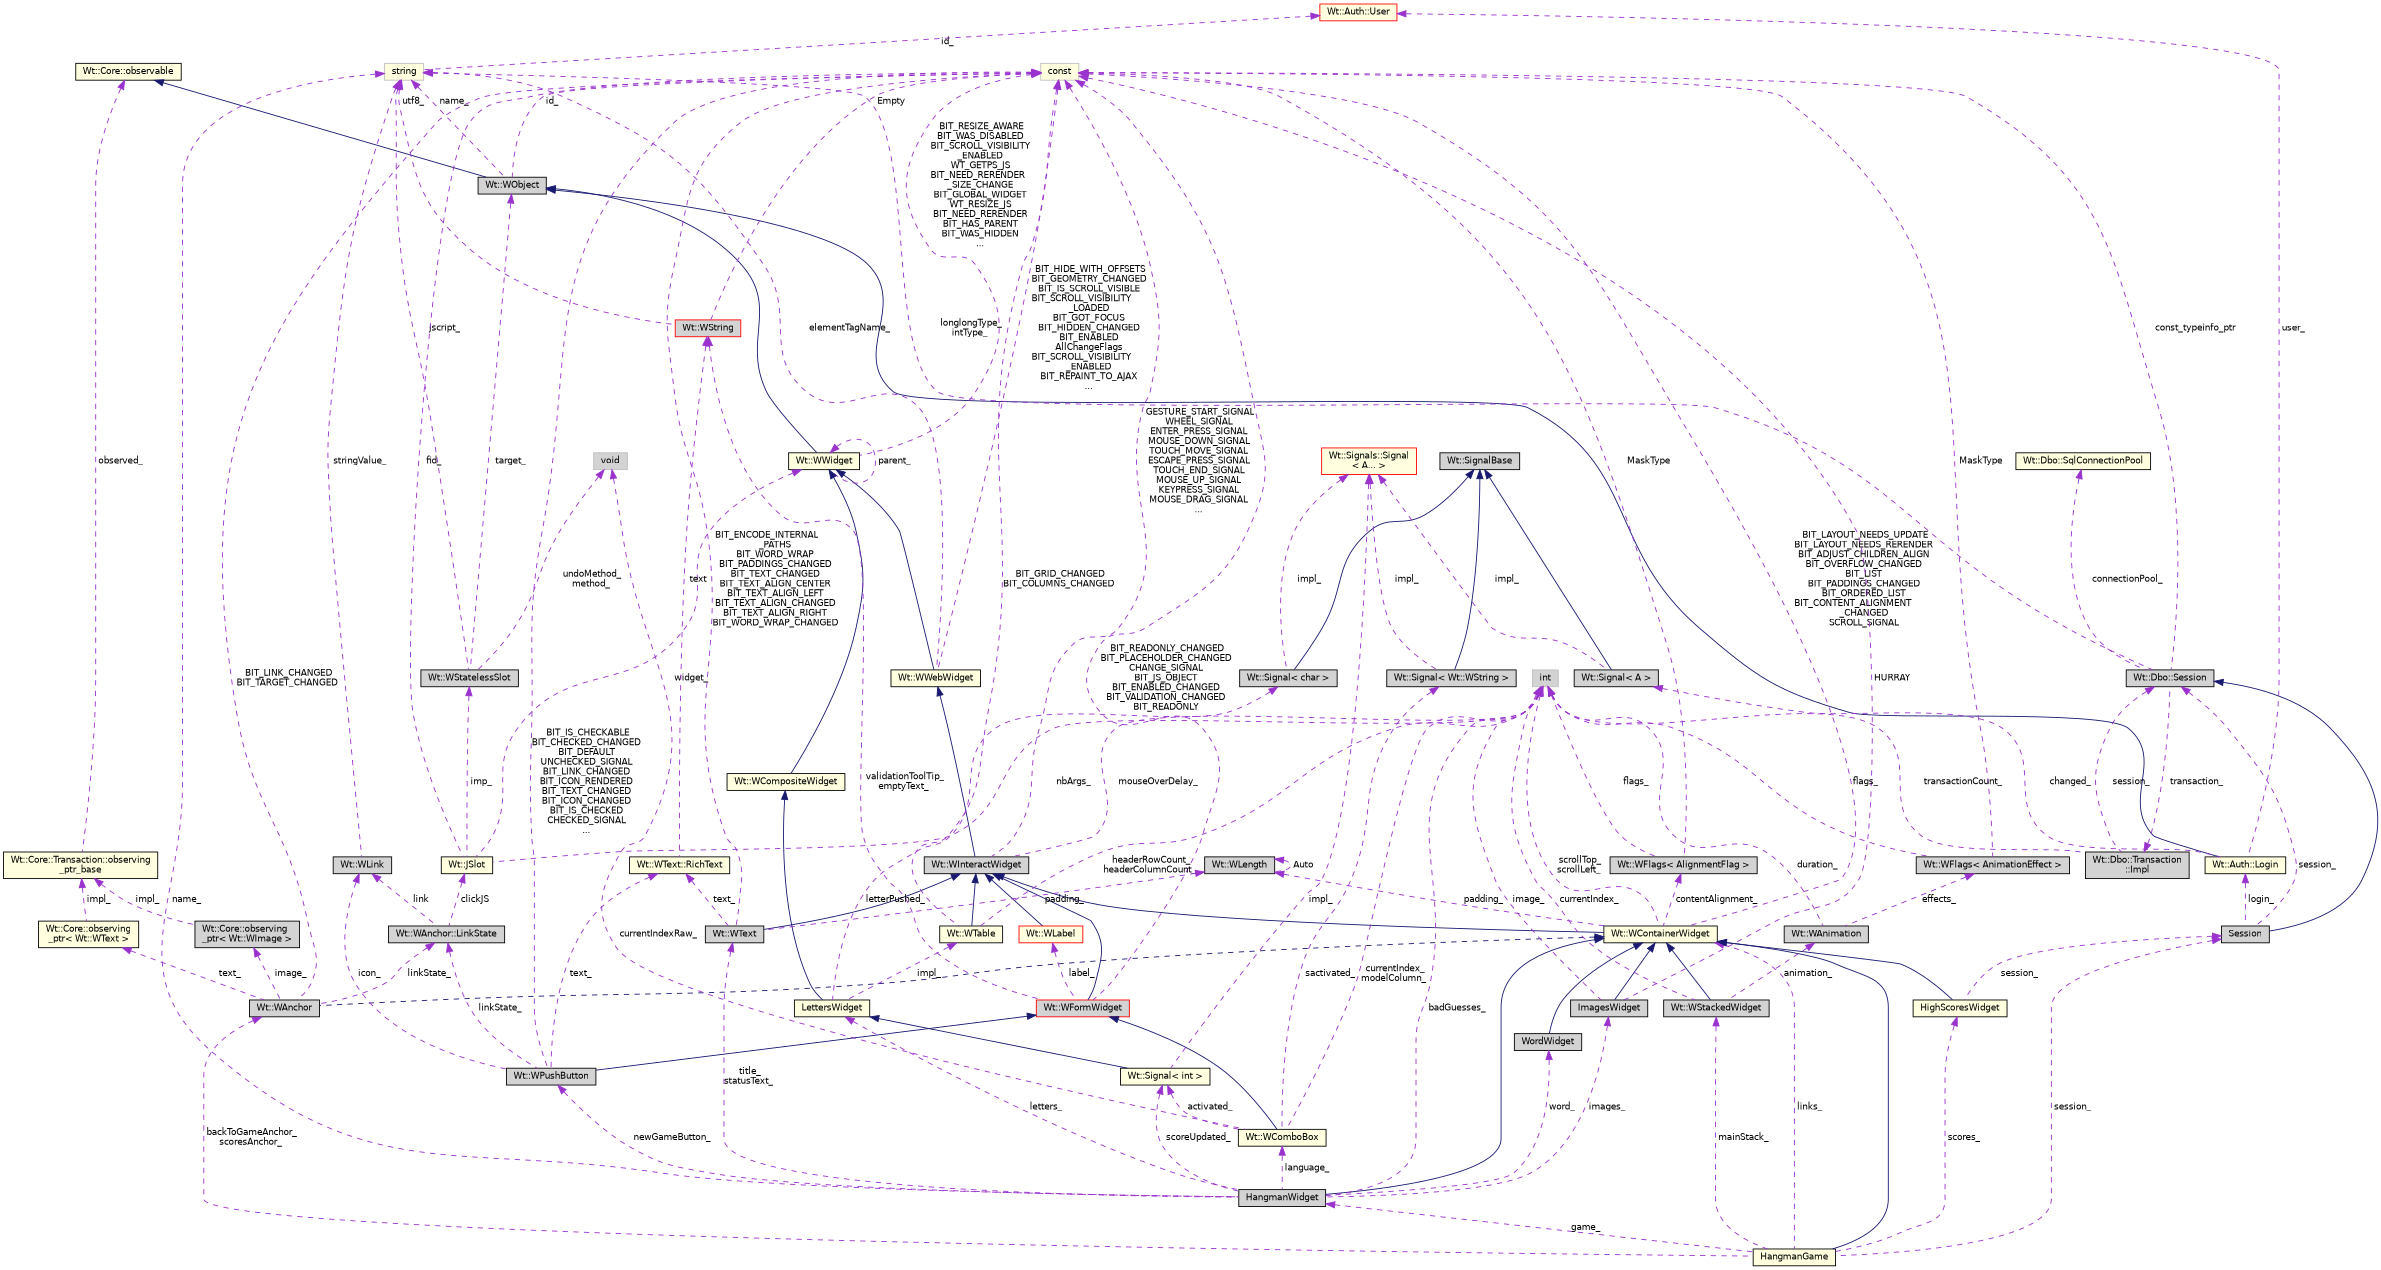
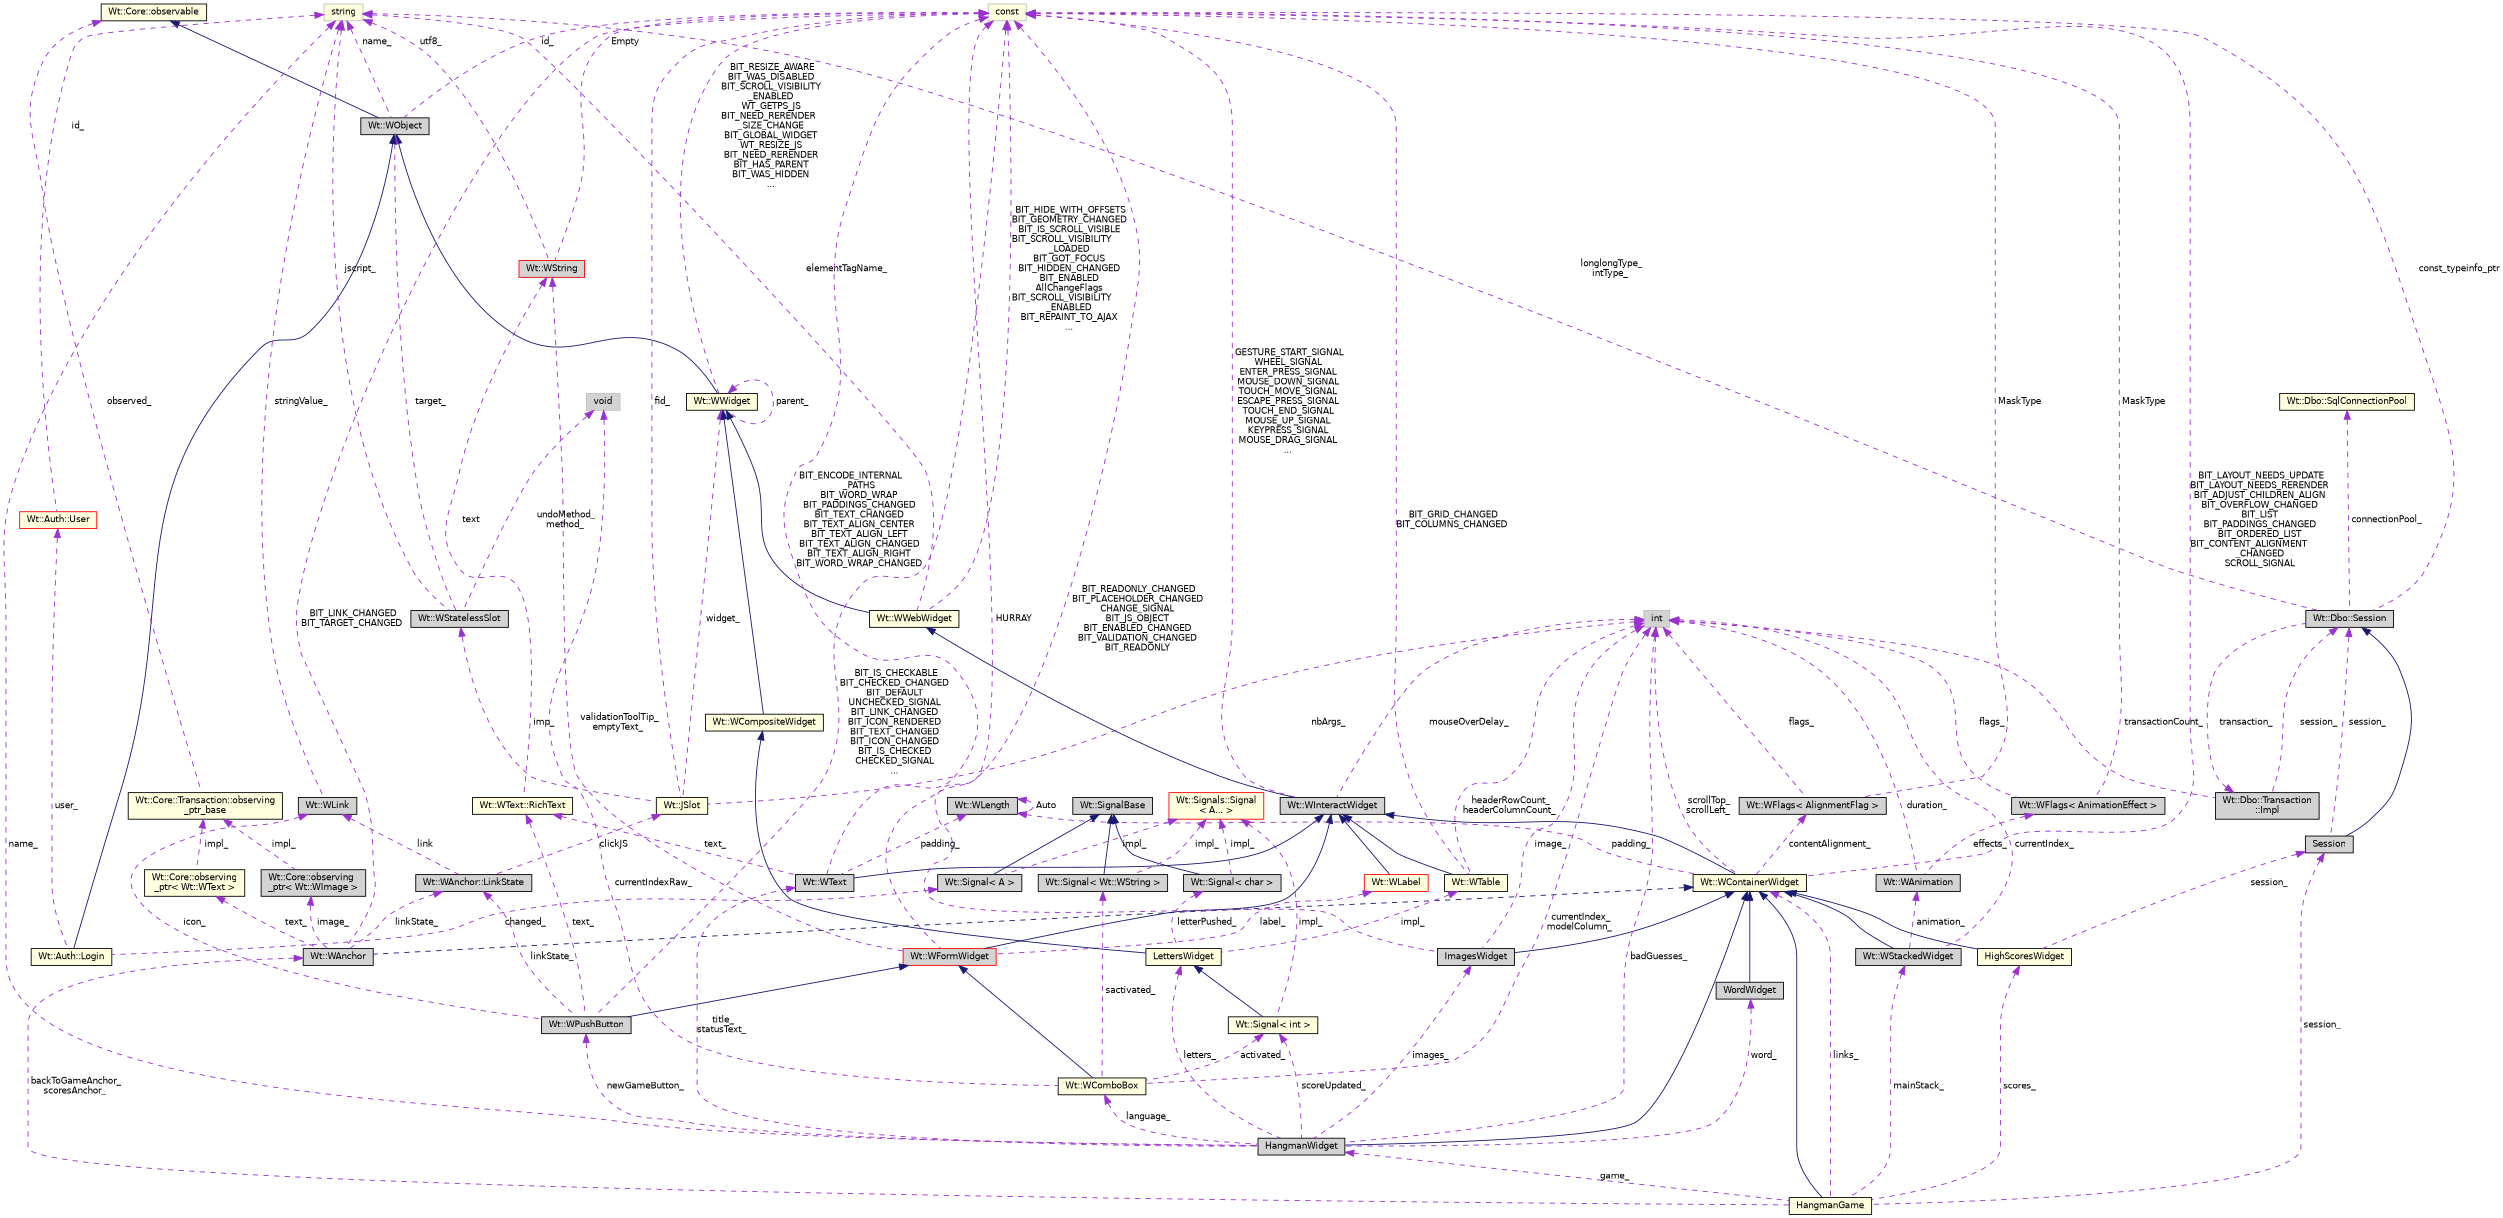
(867, 43) -> (50, 156)
(2245, 904) -> none
